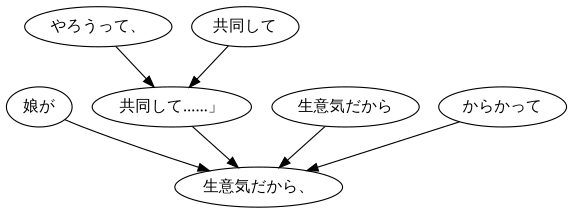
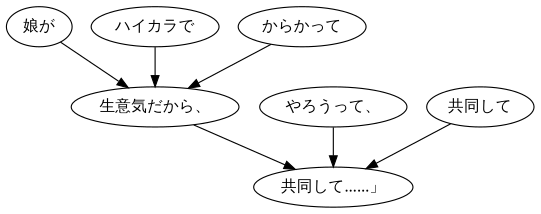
(346, 107) -> (155, 27)
(211, 143) -> (239, 145)
